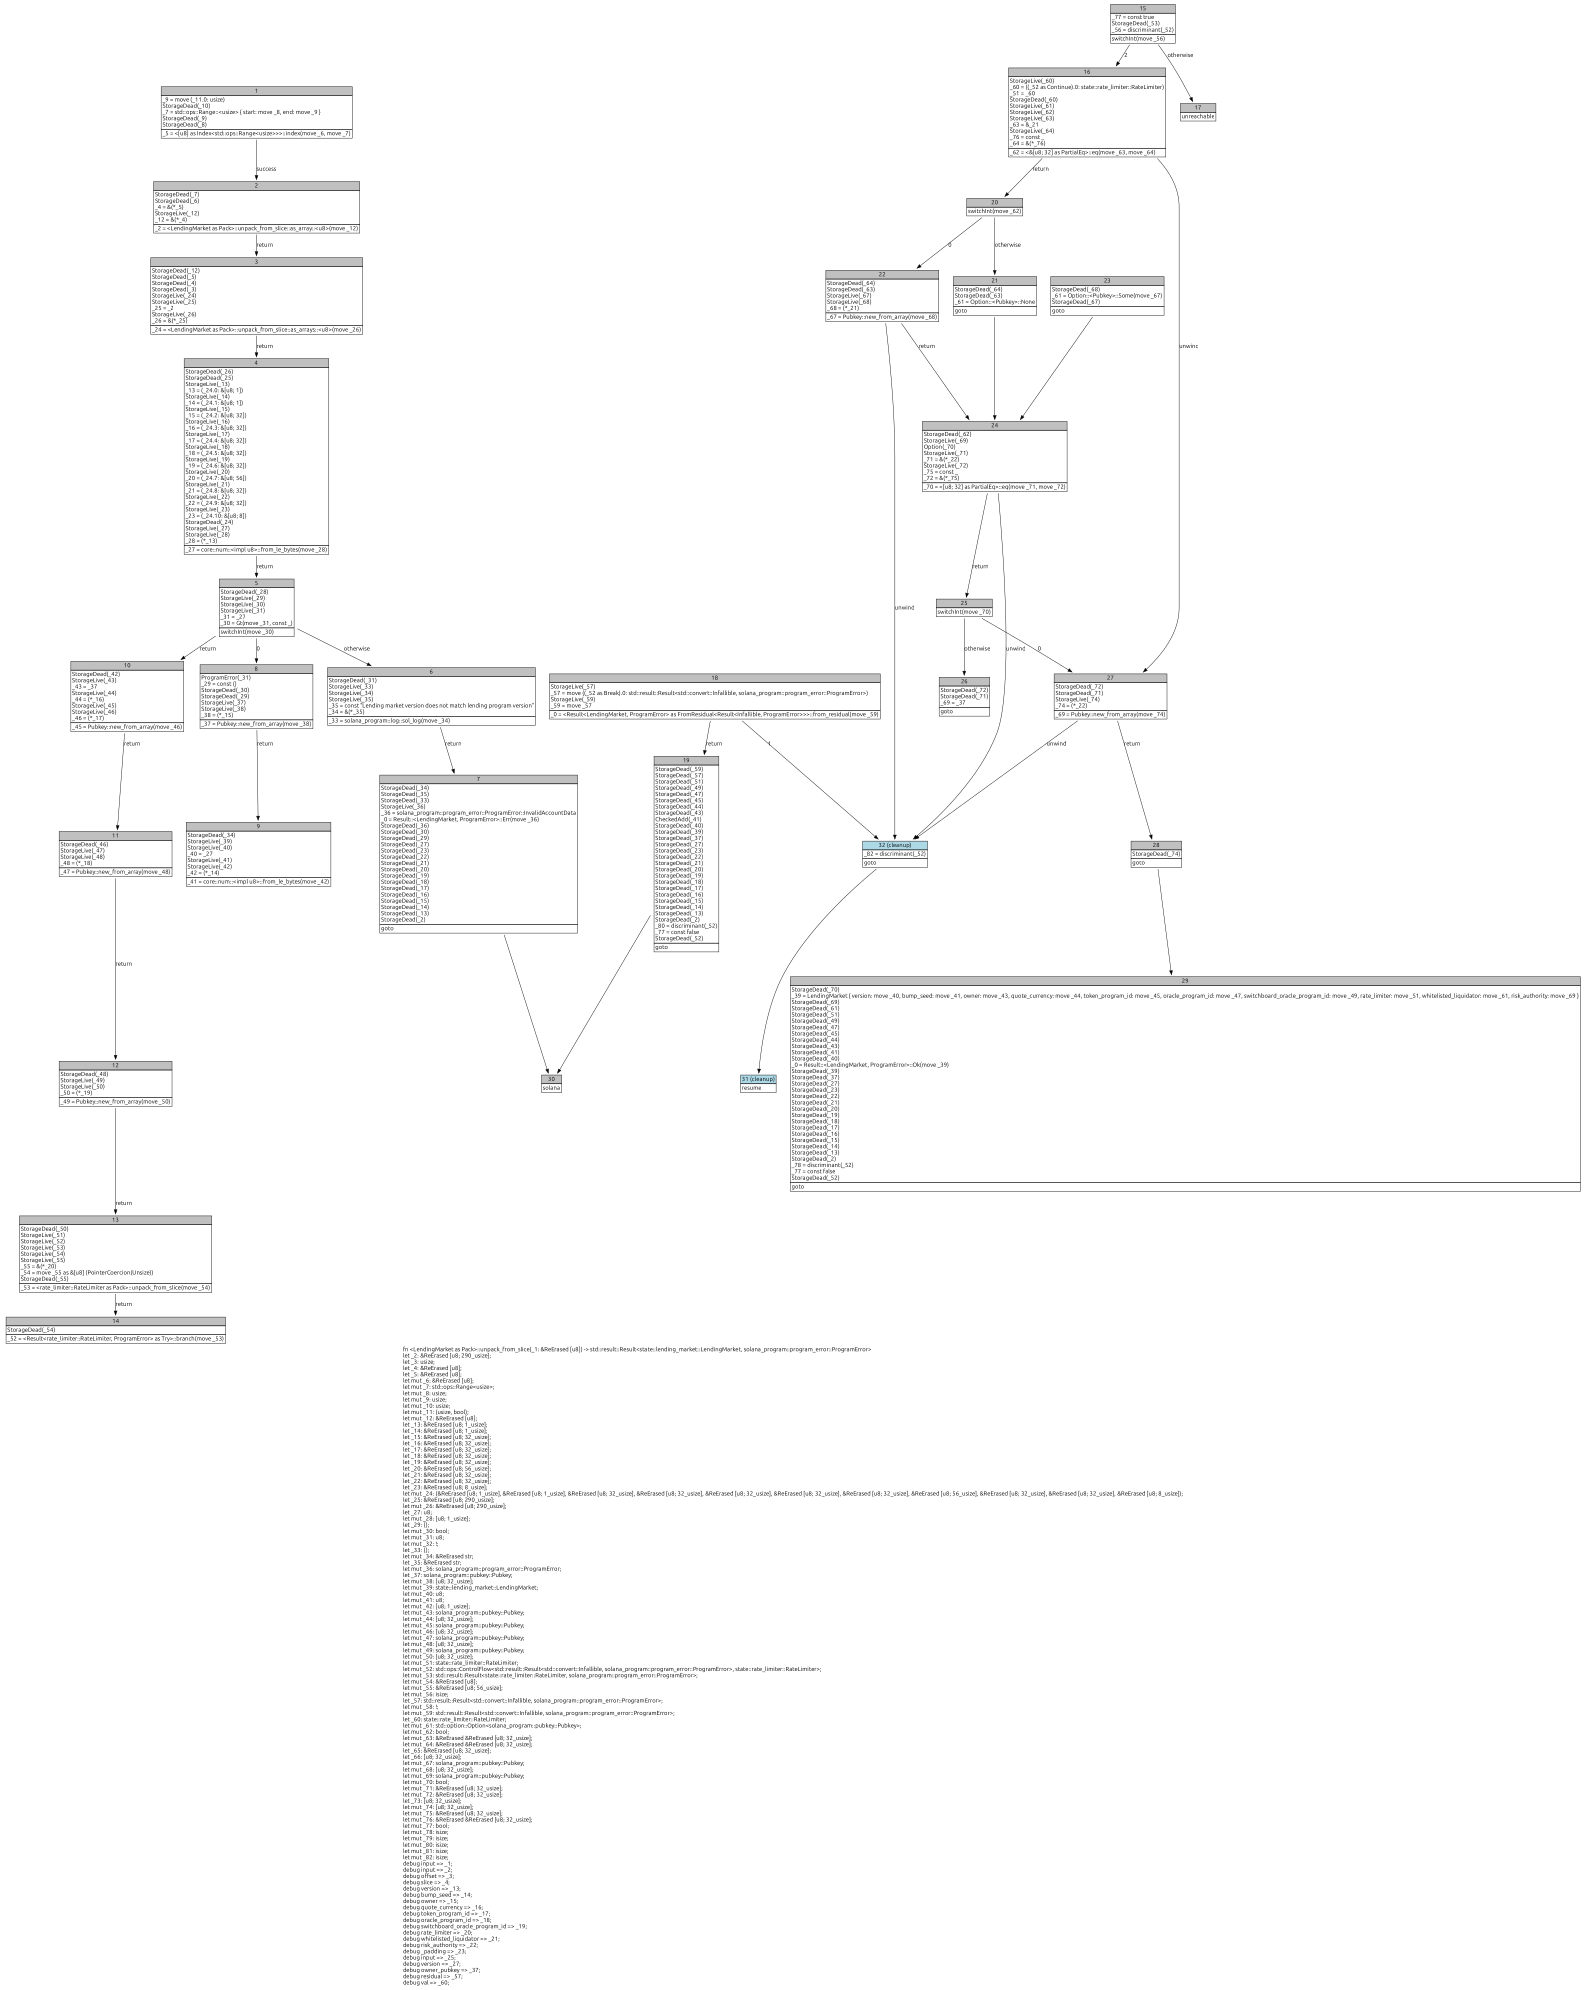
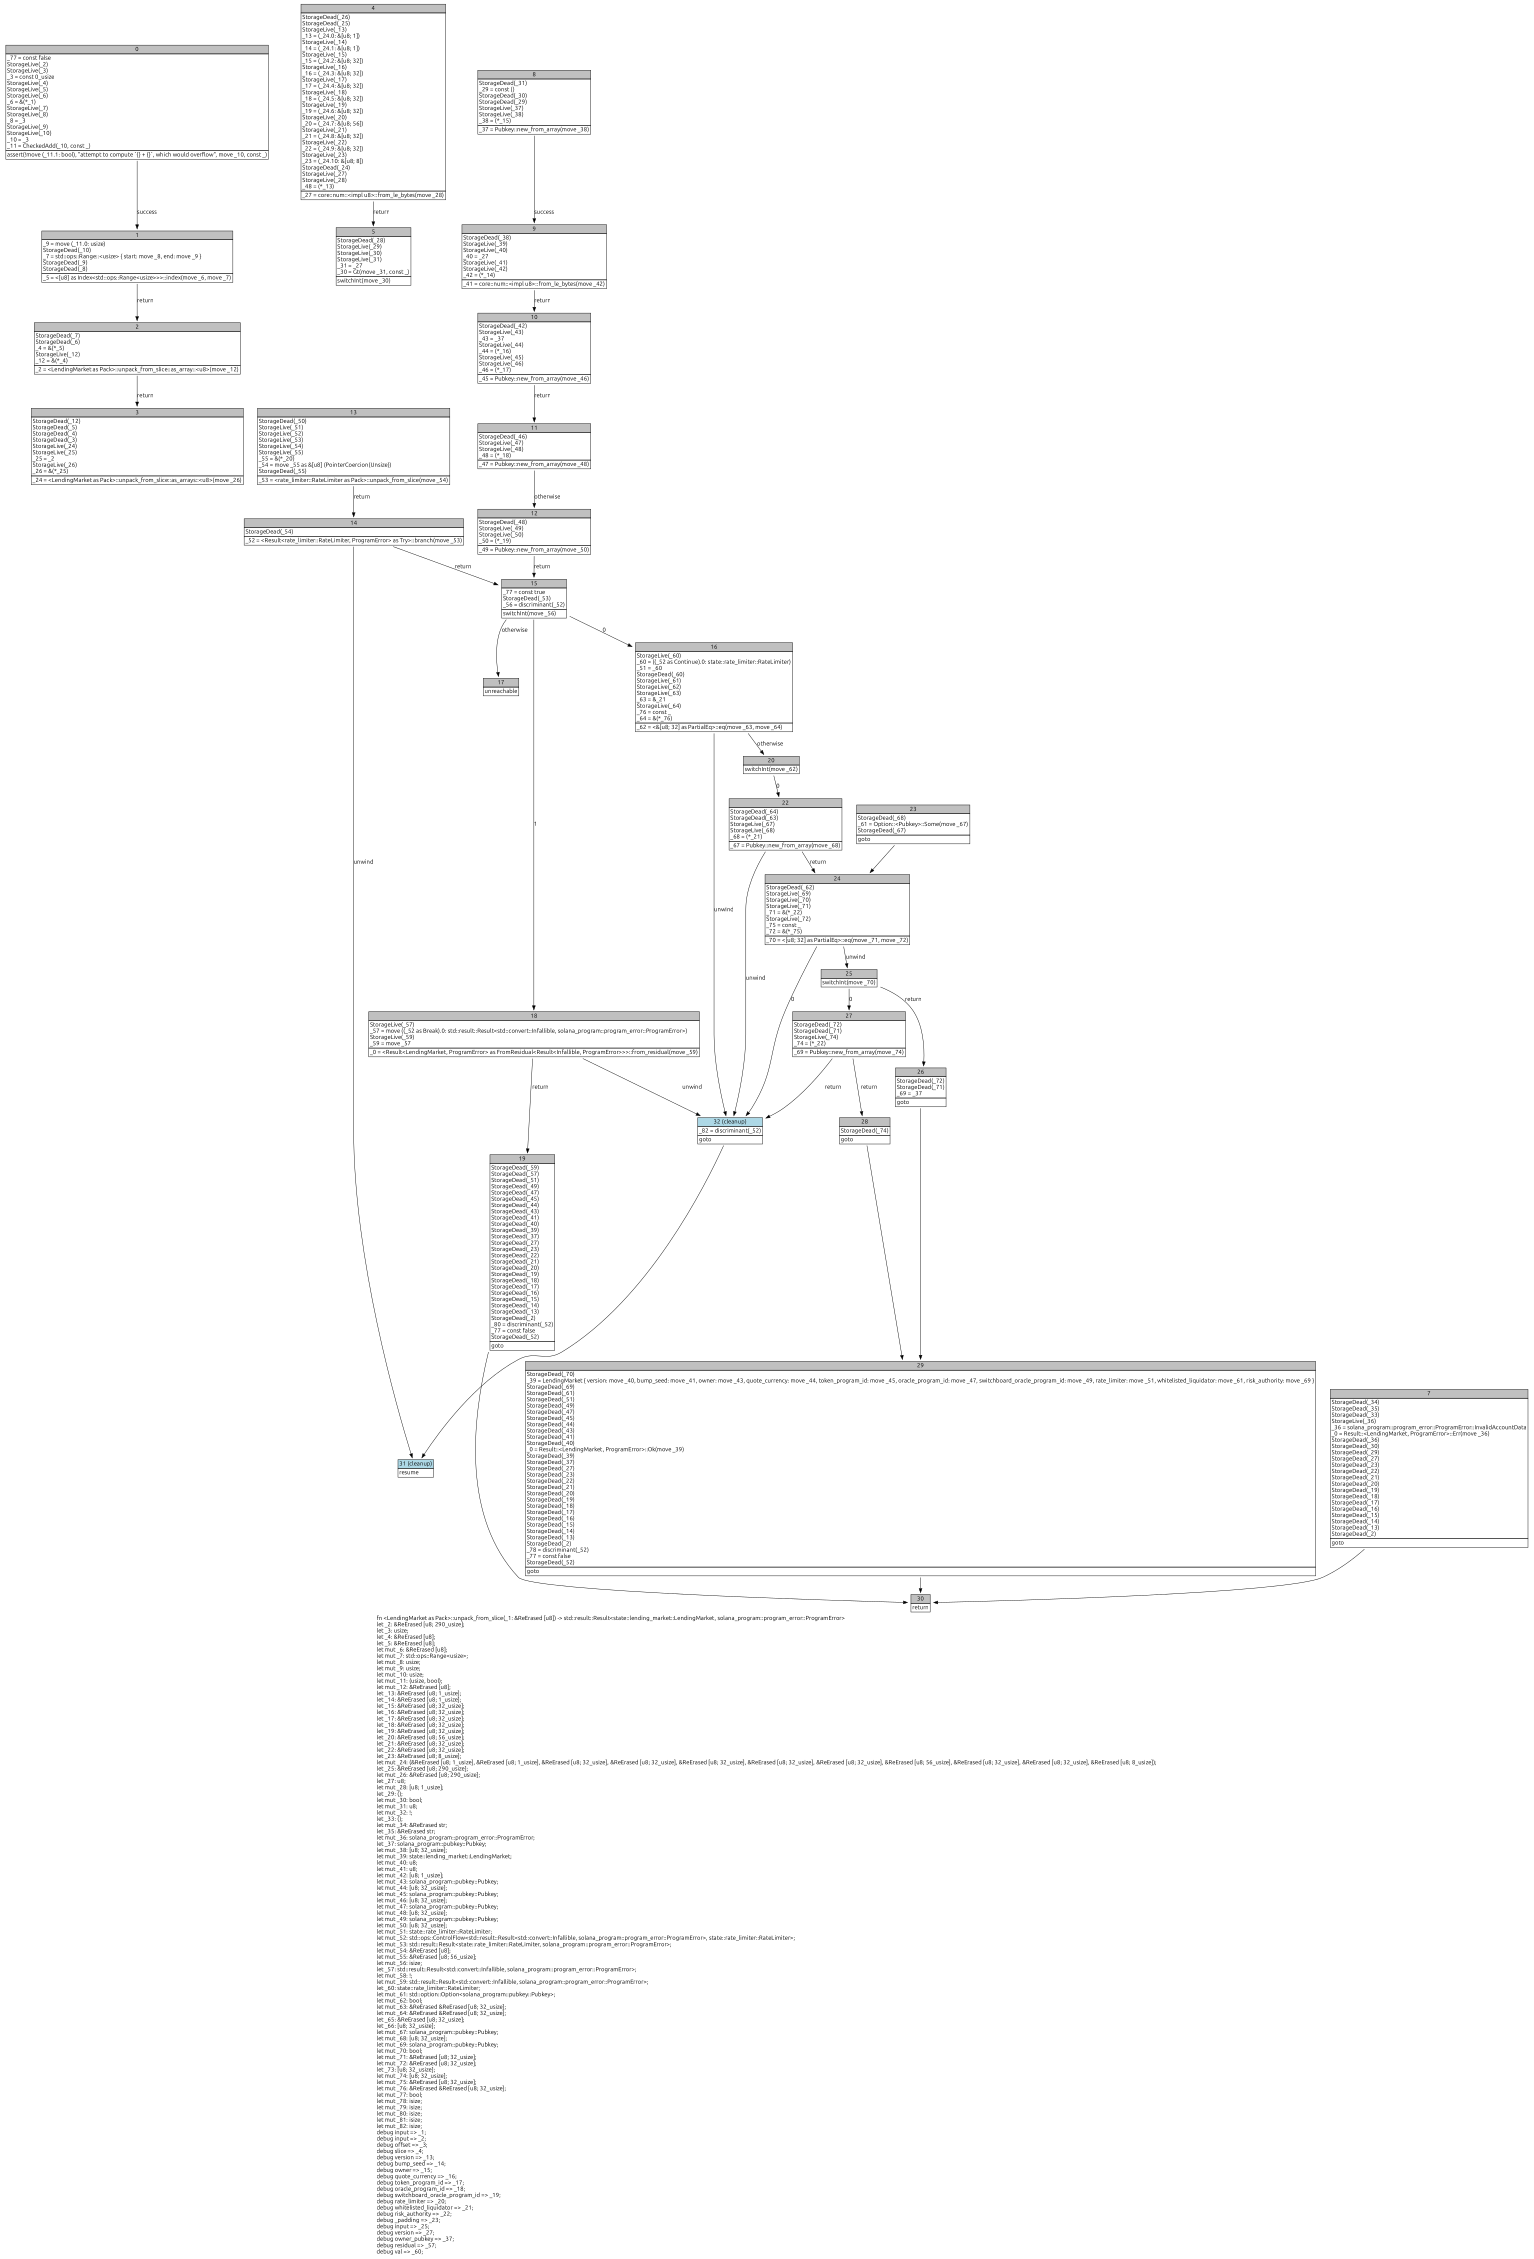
(1126, 55) -> (604, 630)
none -> (137, 102)
(267, 169) -> (145, 301)
(1041, 169) -> (770, 744)
(995, 296) -> none
(256, 344) -> none
(1179, 416) -> (714, 923)
(940, 447) -> (789, 900)
(202, 541) -> (318, 186)
none -> (444, 565)
(981, 567) -> (856, 957)
(200, 647) -> (534, 299)
(256, 648) -> none
(977, 649) -> (913, 999)
(1016, 649) -> (793, 999)
(226, 678) -> (503, 83)
(431, 696) -> none
(265, 744) -> (544, 212)
(770, 744) -> (692, 1087)
(1057, 744) -> (833, 1087)
none -> (534, 813)
(679, 819) -> (515, 1218)
(212, 835) -> (487, 238)
(124, 964) -> (547, 497)
none -> (354, 1003)
(552, 1088) -> (921, 1607)
(116, 1159) -> (534, 565)
none -> (921, 1232)
none -> (921, 1583)
